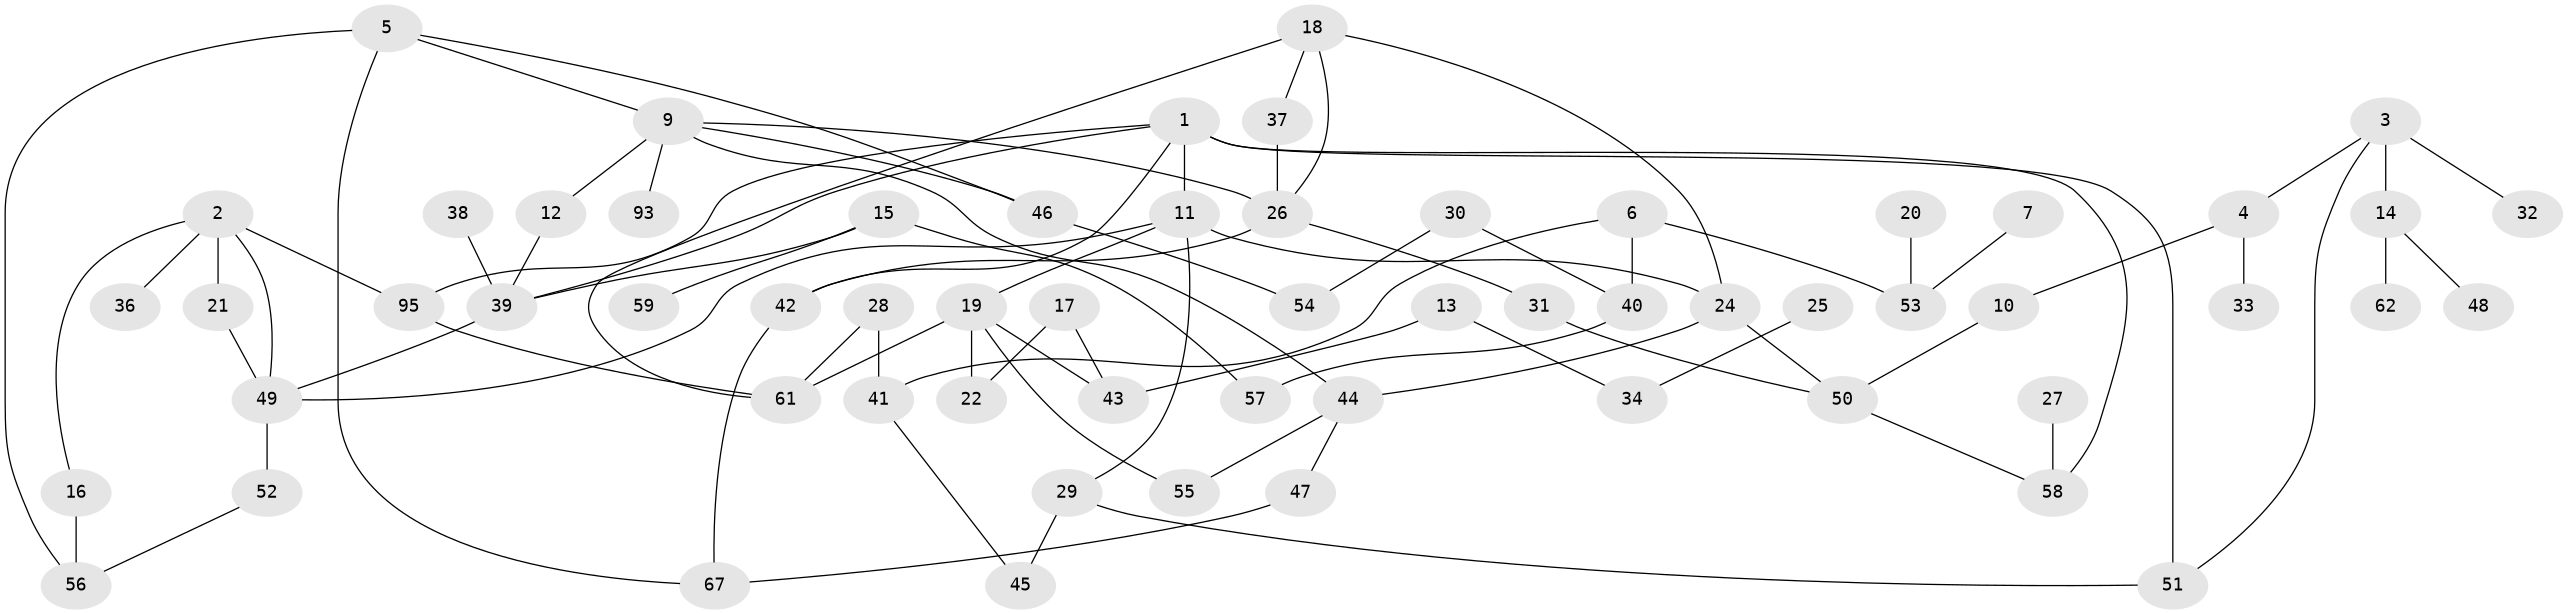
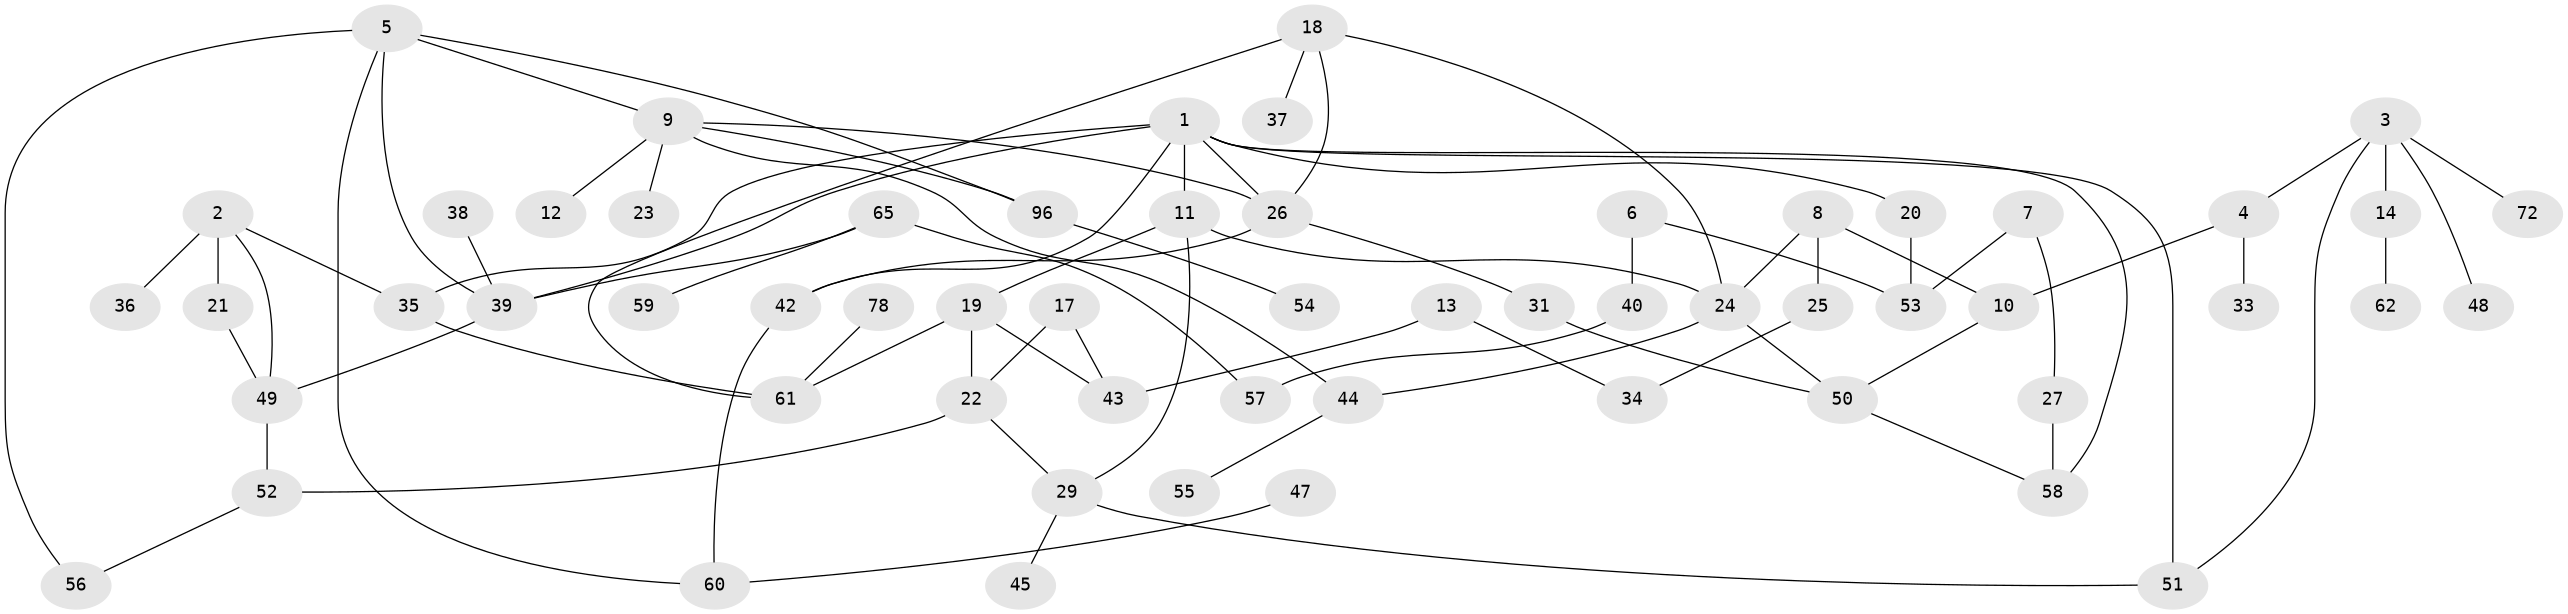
(1277, 168) -> (1231, 168)
none -> (1548, 168)
(644, 214) -> (644, 214)
(884, 214) -> (884, 214)
(1043, 214) -> (1043, 214)
(1455, 214) -> none
none -> (1818, 214)
(2528, 214) -> (2528, 214)
(526, 261) -> (392, 188)
(2432, 261) -> (2442, 211)
(722, 298) -> none
none -> (2053, 306)
(409, 307) -> (409, 307)
(879, 307) -> (879, 307)
(879, 400) -> none
(1060, 417) -> none
none -> (1019, 446)
(1324, 446) -> none
none -> (627, 476)
(76, 493) -> none
(715, 586) -> (715, 586)
